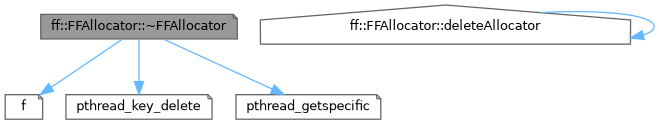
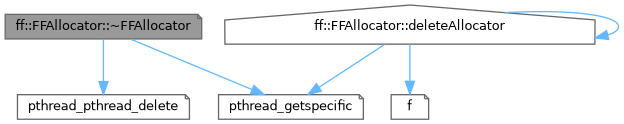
(87, 63) -> (410, 63)
none -> (352, 66)
(139, 107) -> (103, 107)
